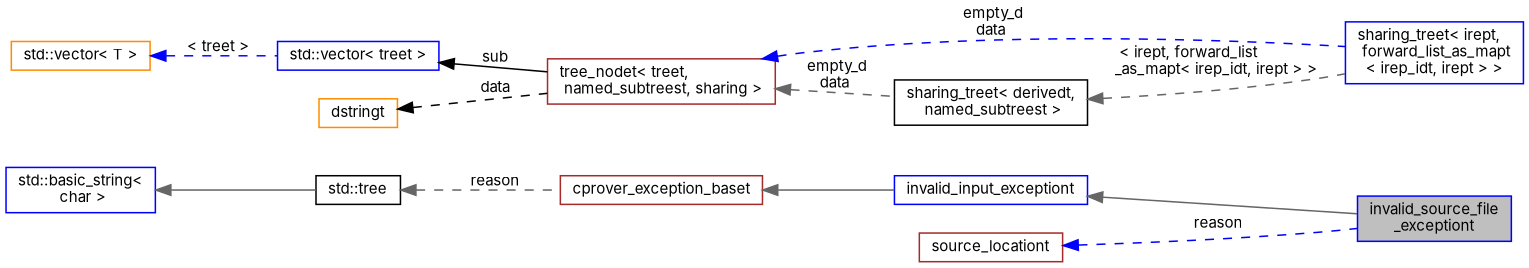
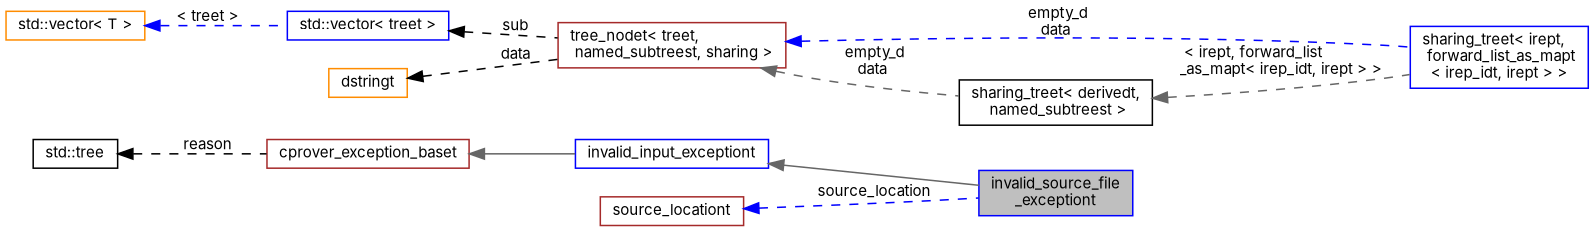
(501, 68) -> (511, 35)
(81, 190) -> none
(488, 190) -> (200, 154)
(1216, 224) -> (873, 192)
